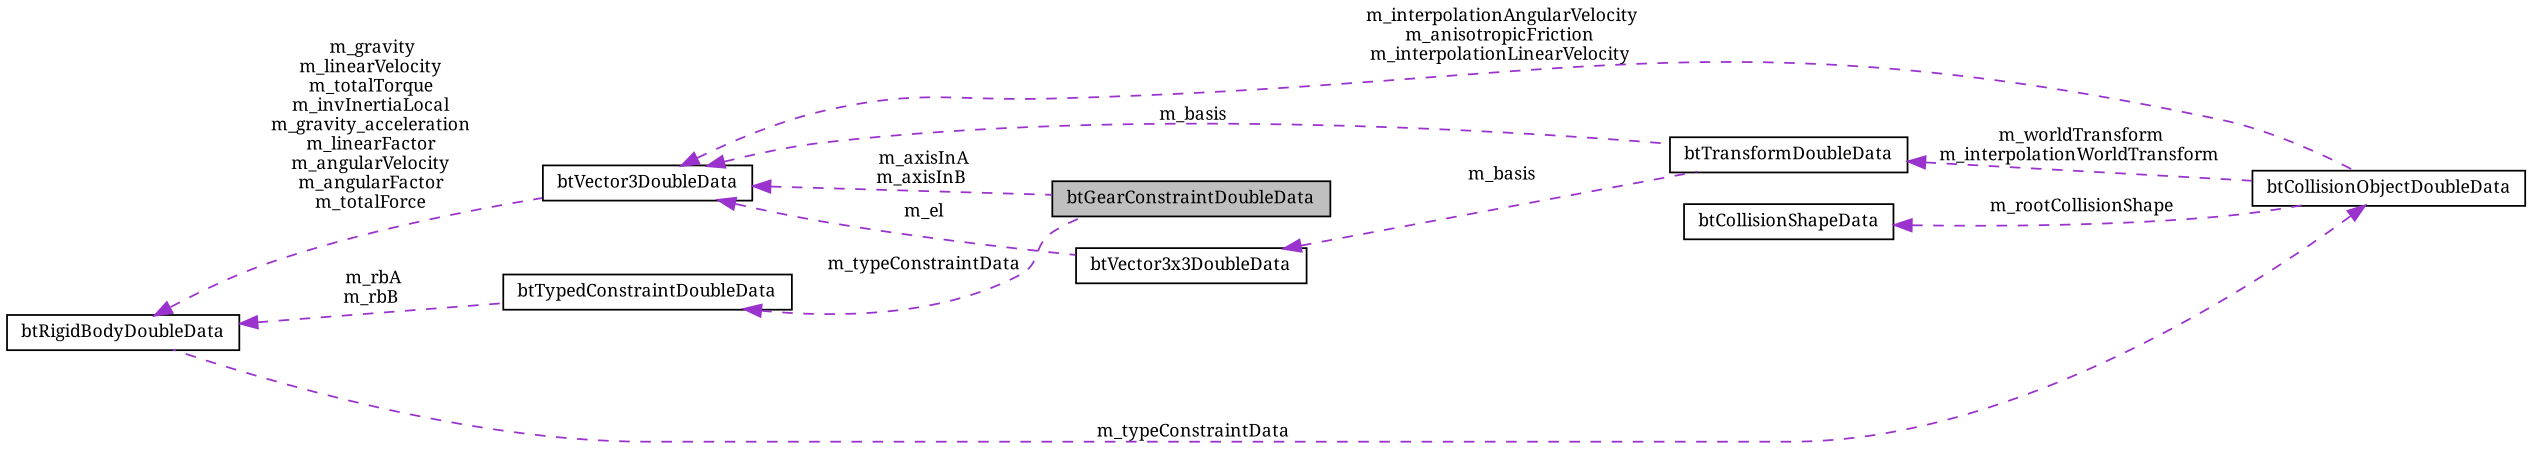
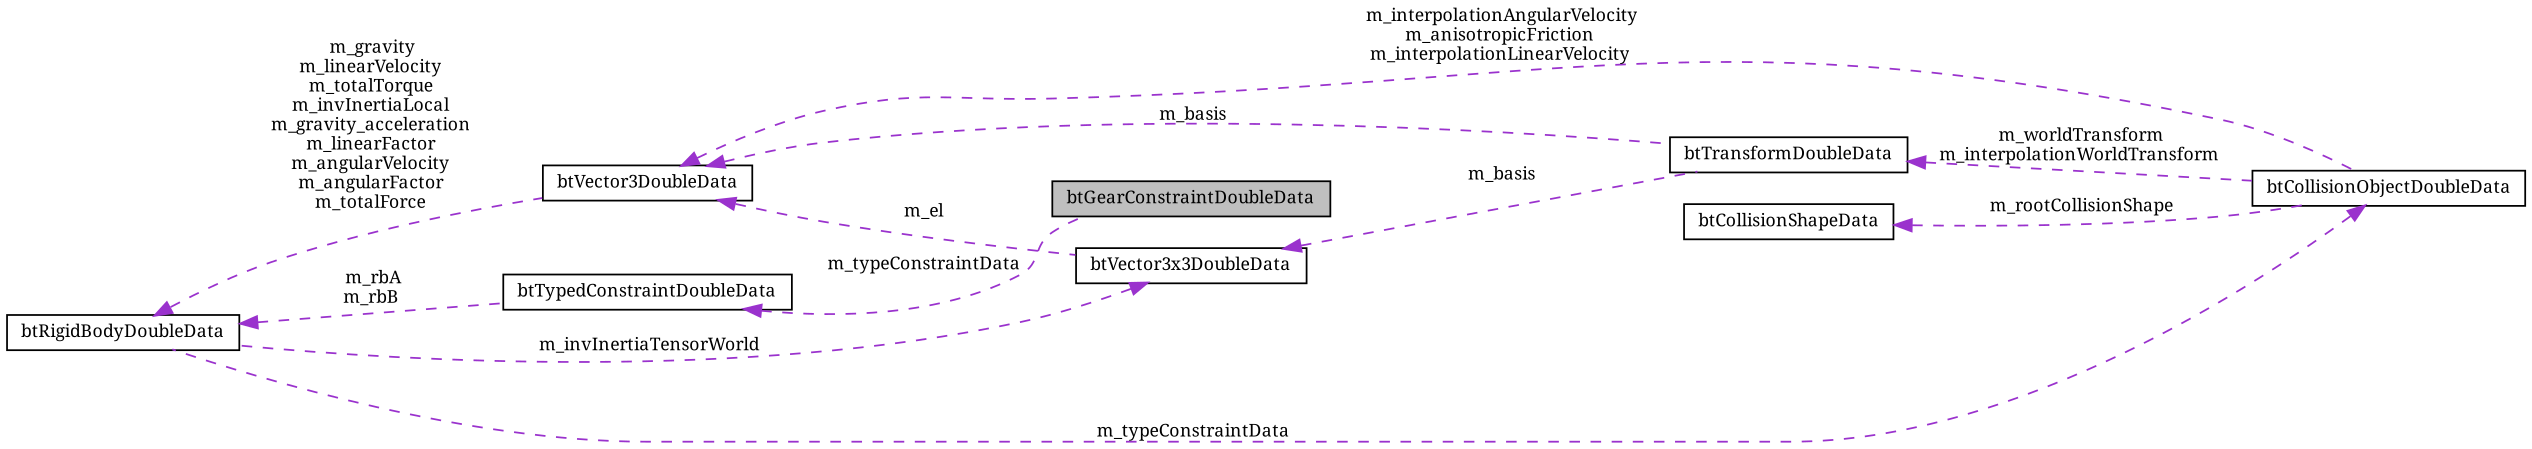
(911, 191) -> none
none -> (689, 360)
